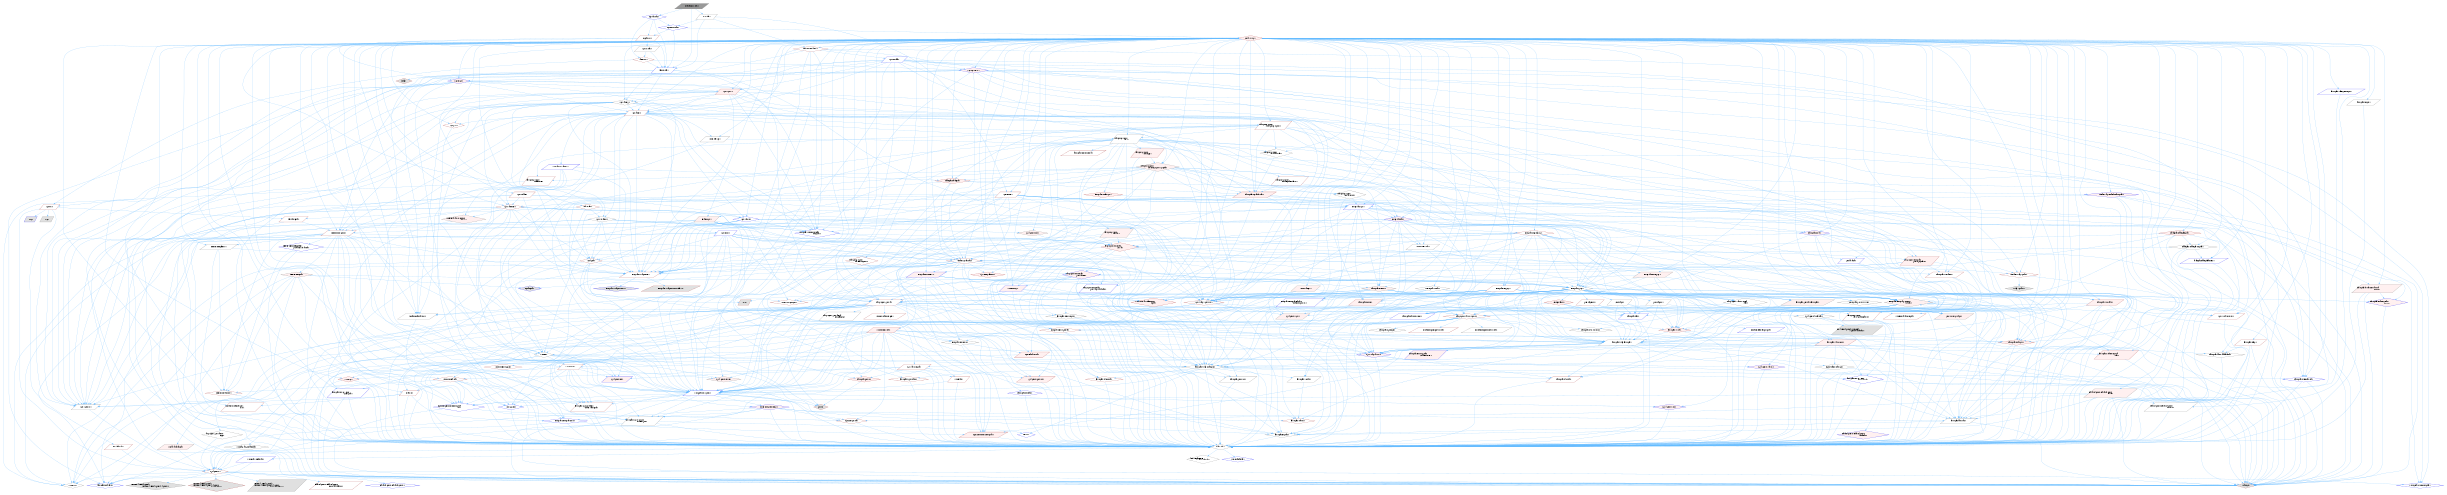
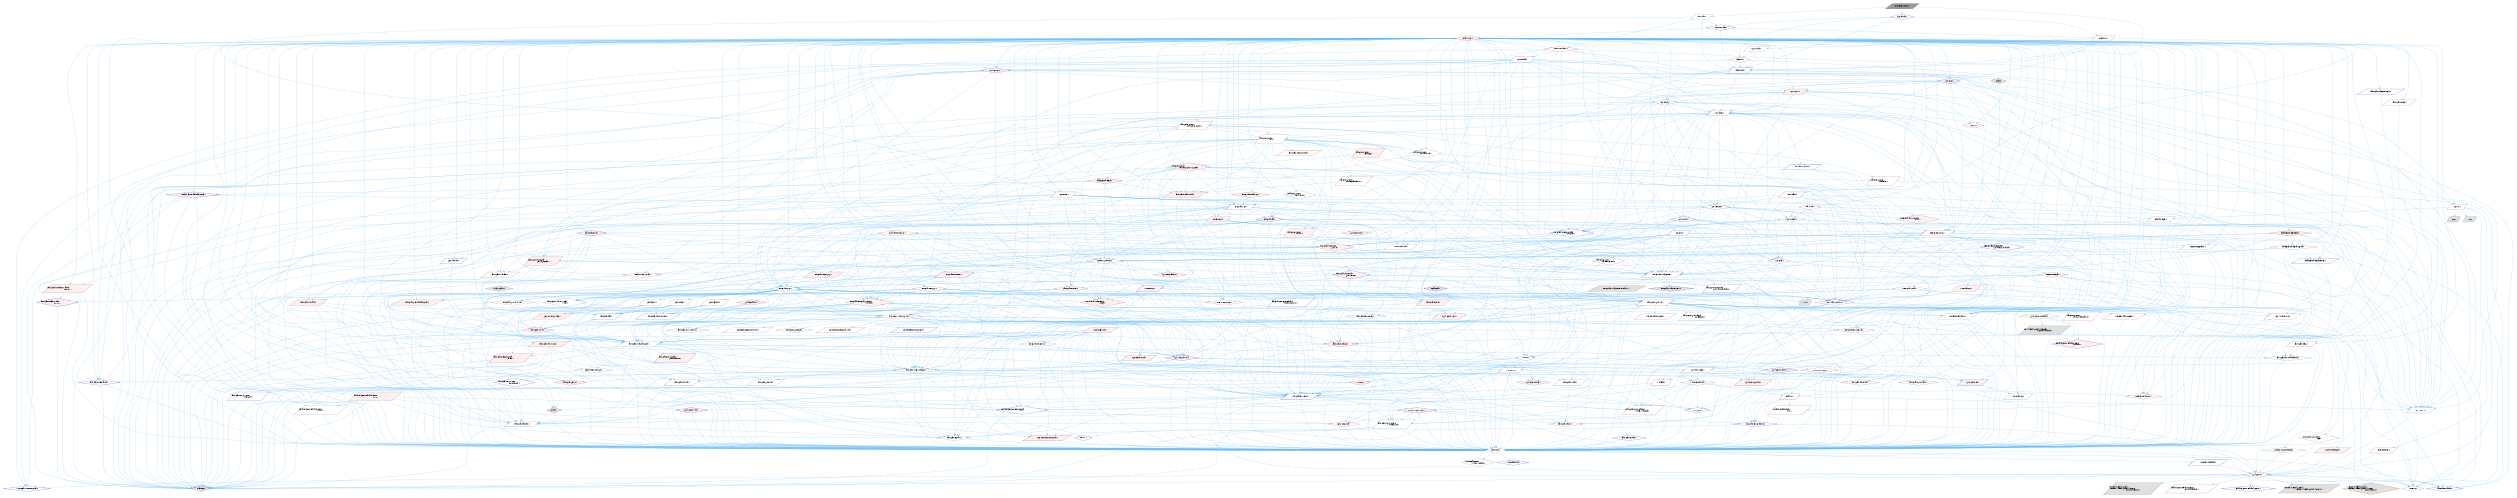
(481, 232) -> (1995, 389)
(1503, 289) -> (930, 289)
(156, 485) -> (2309, 489)
